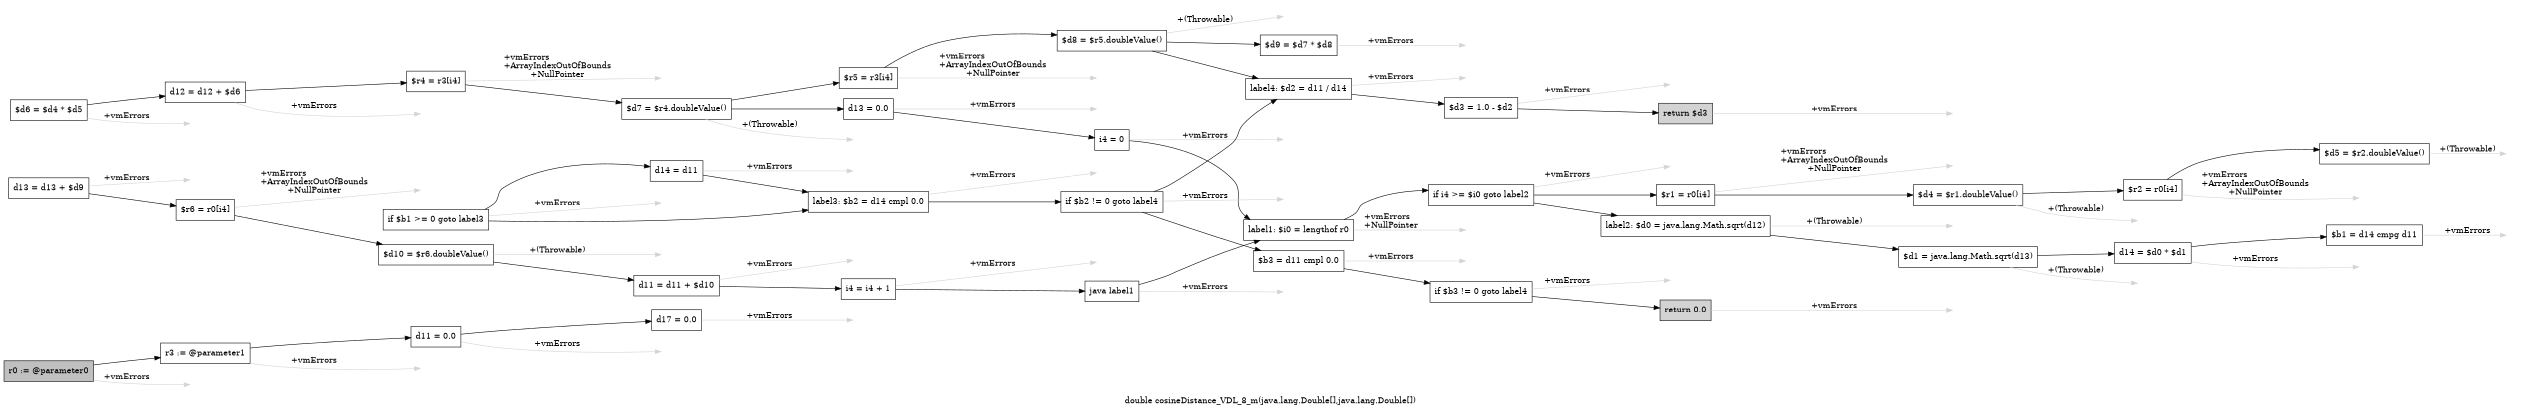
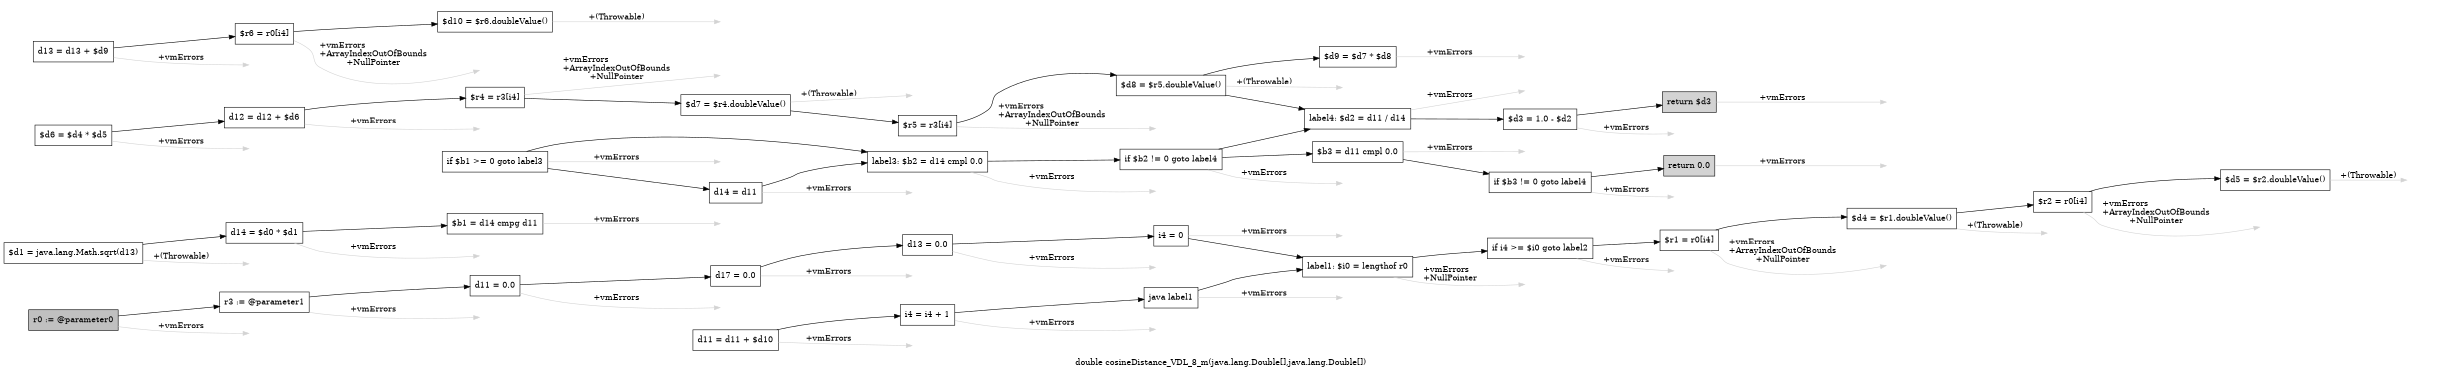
(785, 109) -> (828, 251)
(1686, 226) -> none
(561, 271) -> none
